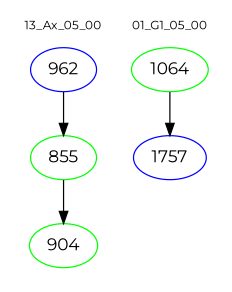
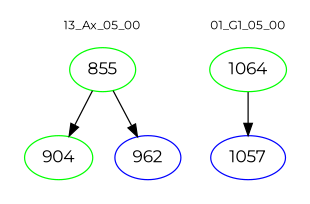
(64, 108) -> (122, 108)
(170, 158) -> (248, 158)
